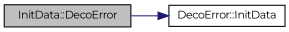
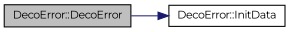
(68, 16) -> (68, 16)
